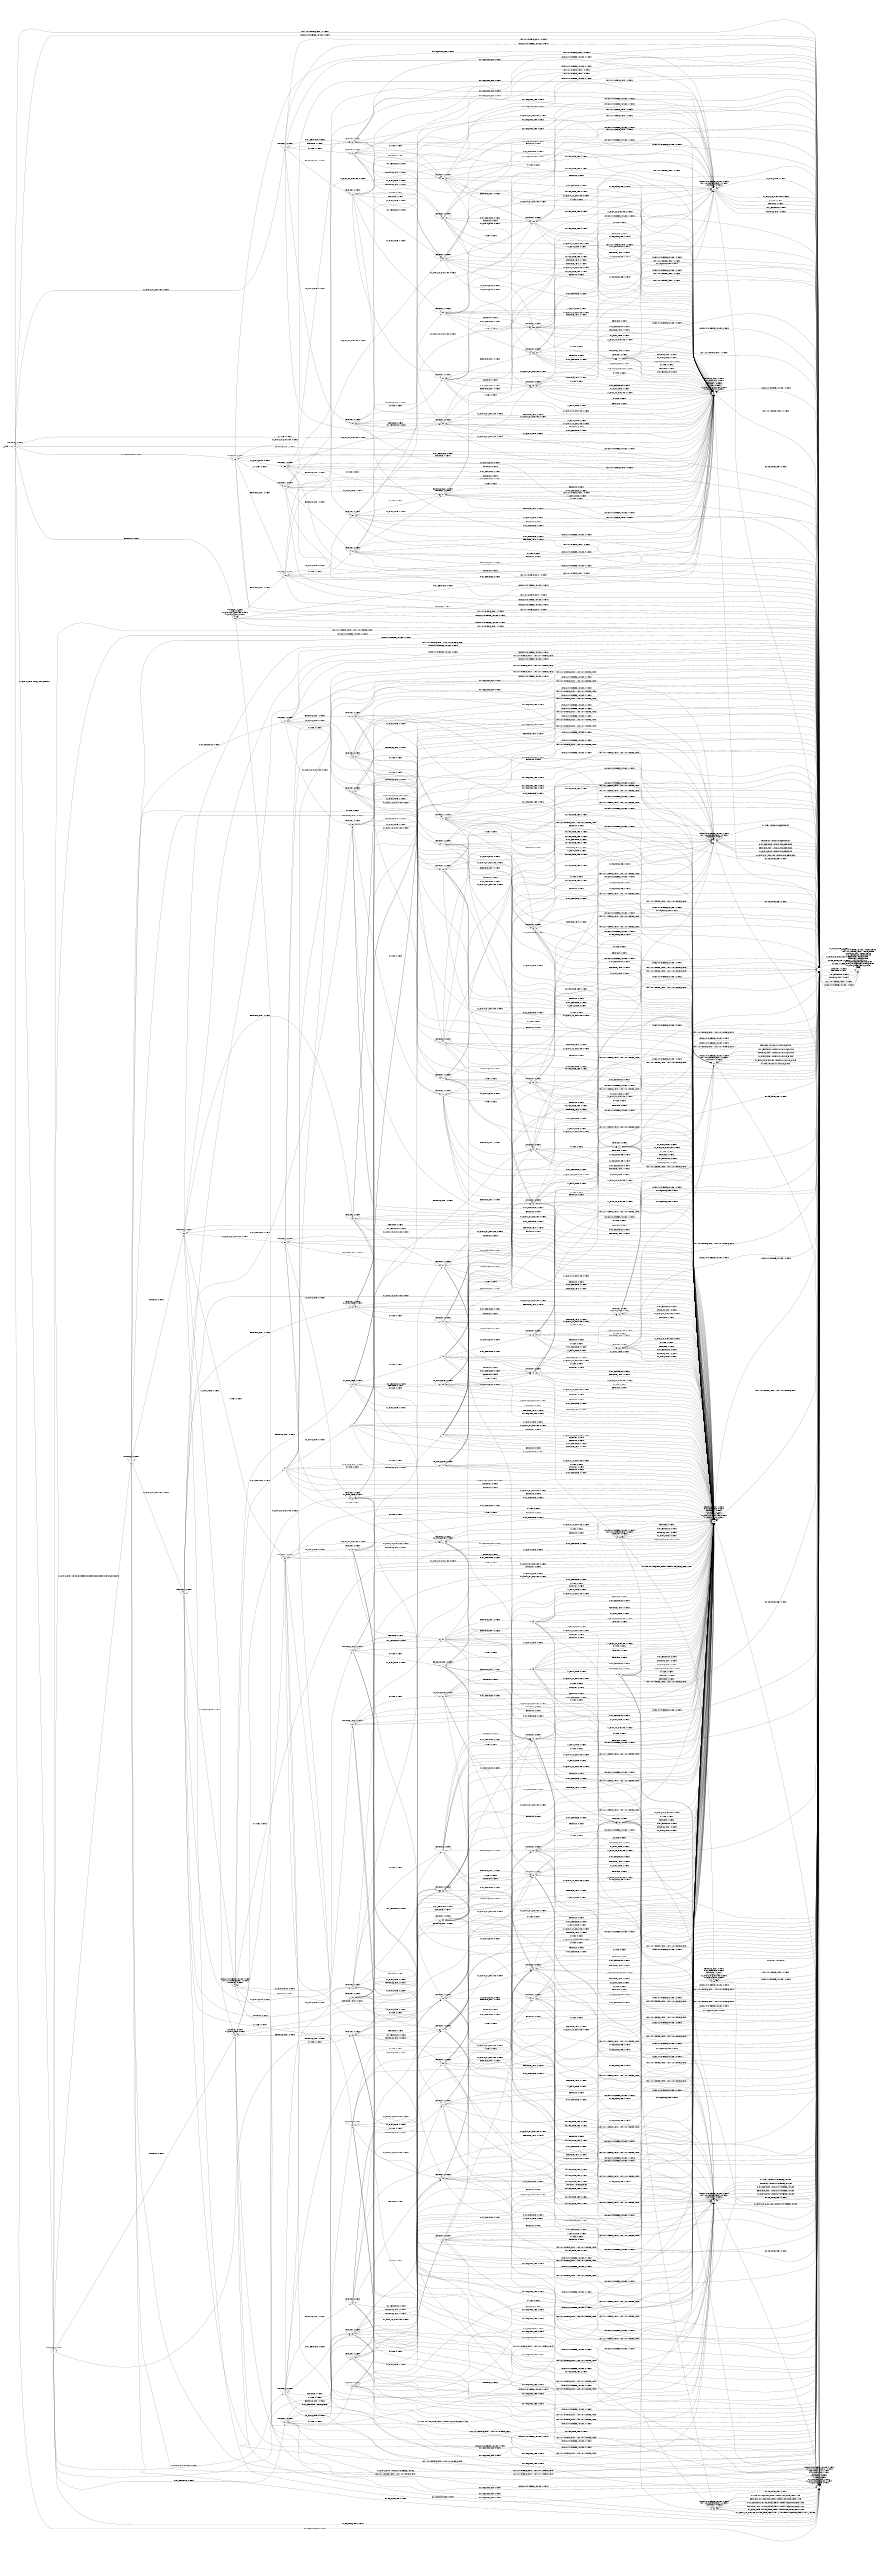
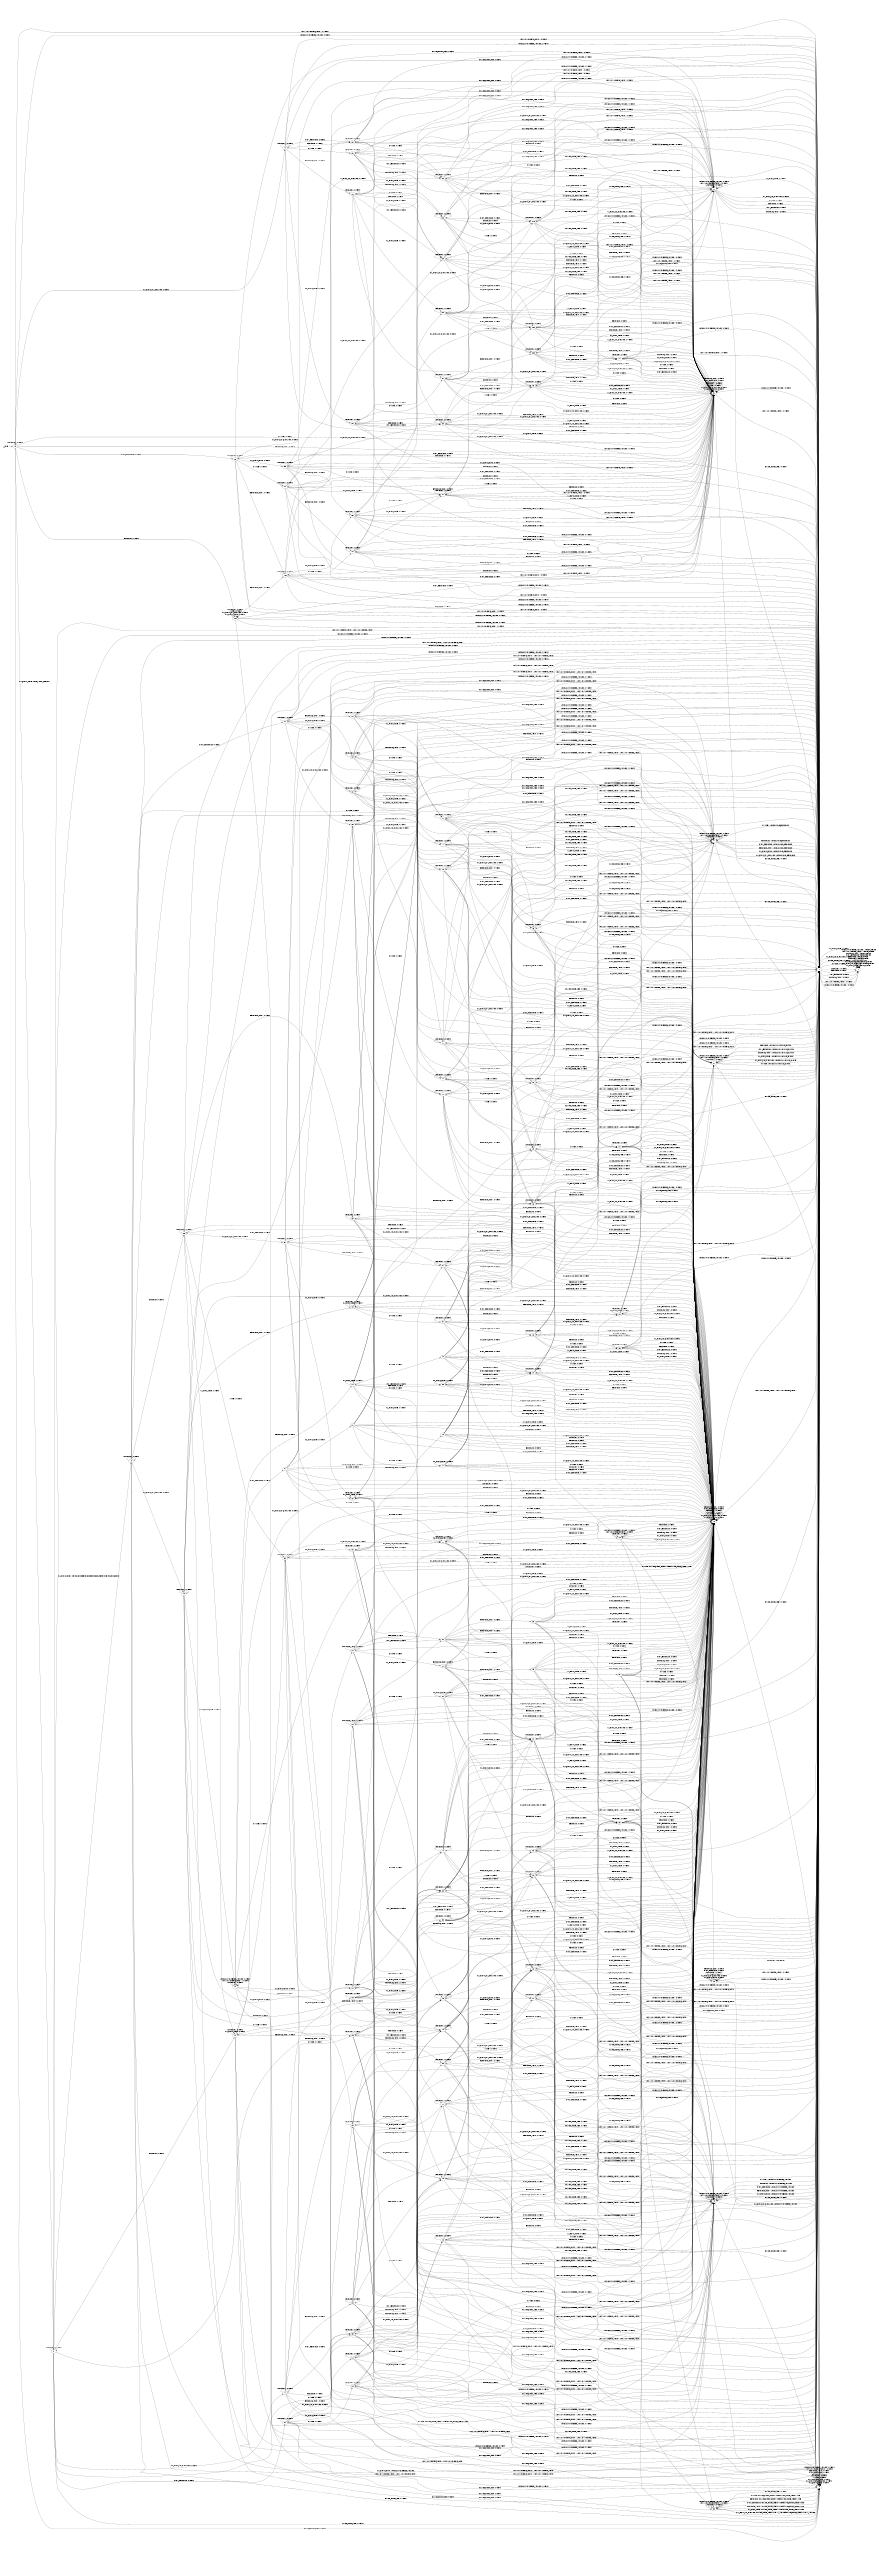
(521, 2093) -> none
(576, 2185) -> (576, 2185)
(315, 2405) -> (315, 2405)
